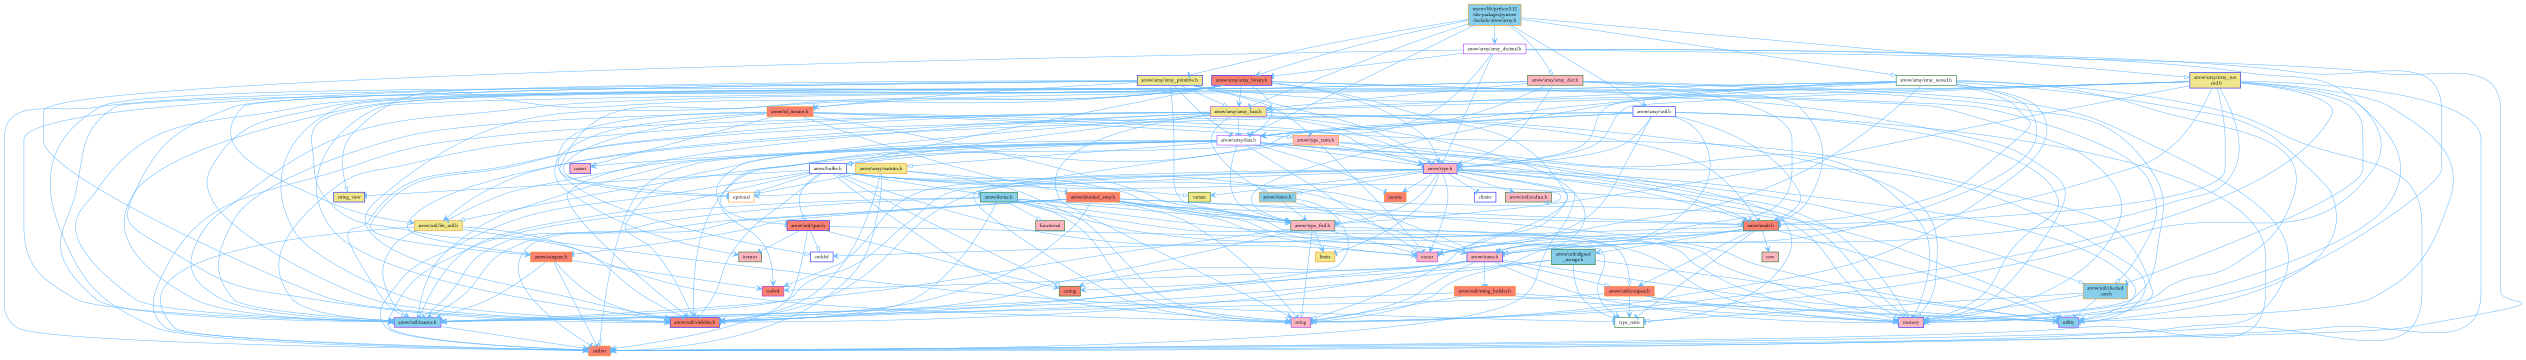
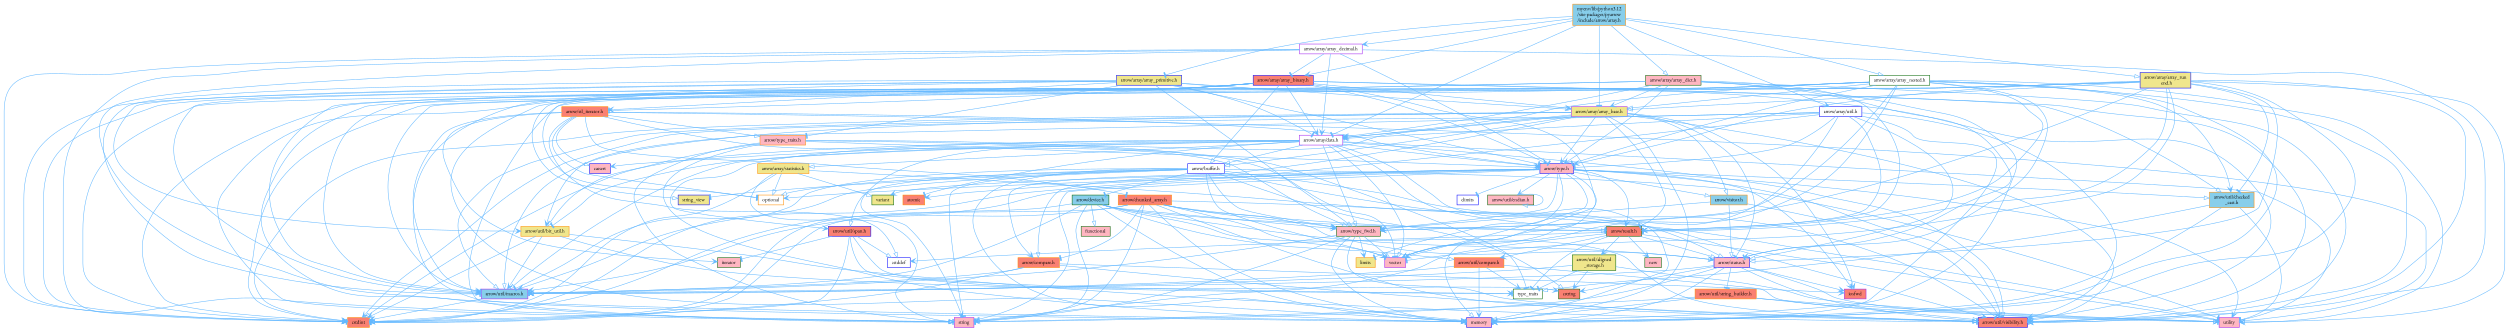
none -> (2152, 103)
(925, 151) -> (740, 169)
(1573, 257) -> (1594, 263)
(1554, 273) -> none
(2069, 322) -> (2229, 322)
